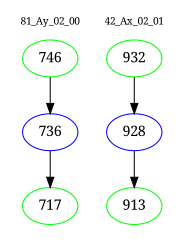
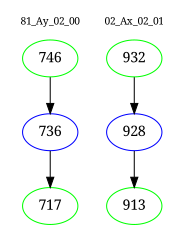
(134, 22) -> (134, 22)
